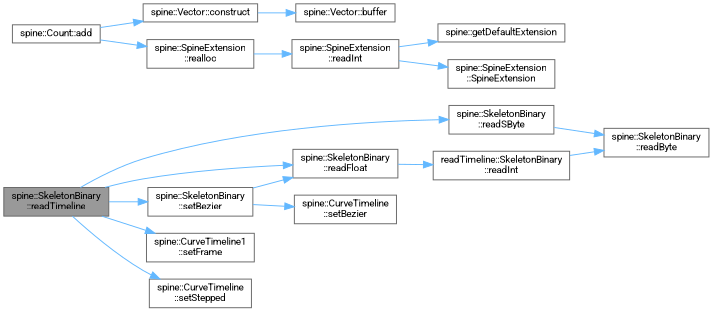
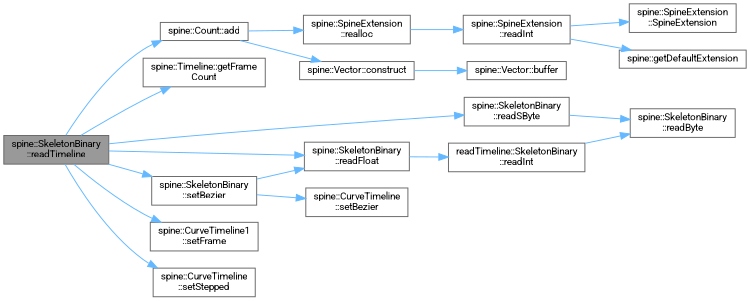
none -> (204, 73)
none -> (104, 84)
